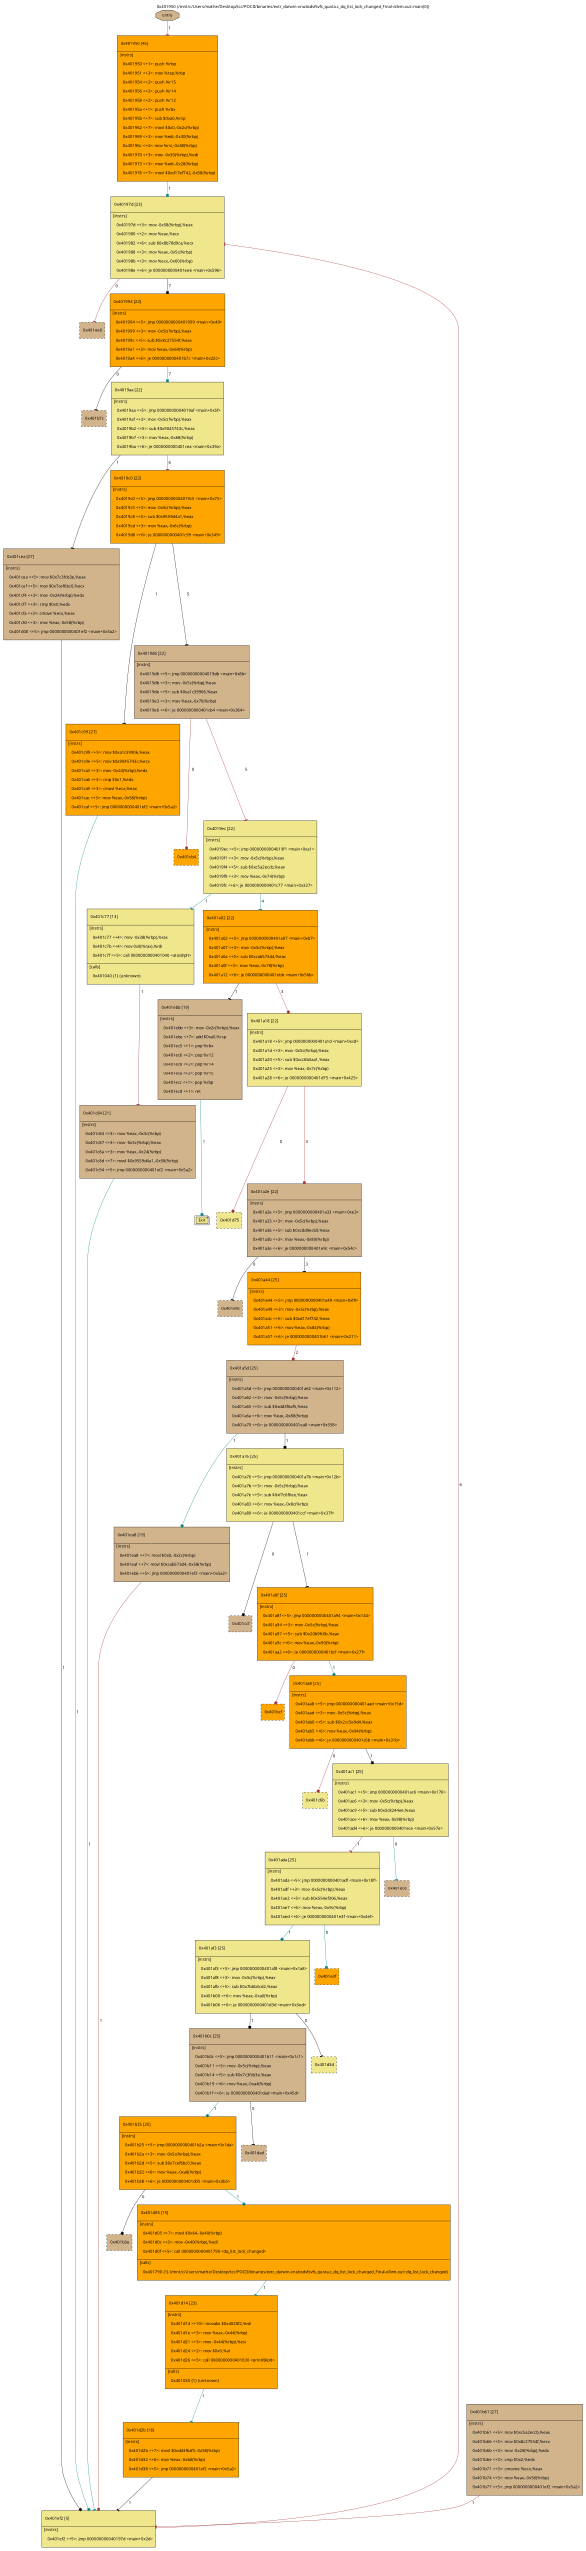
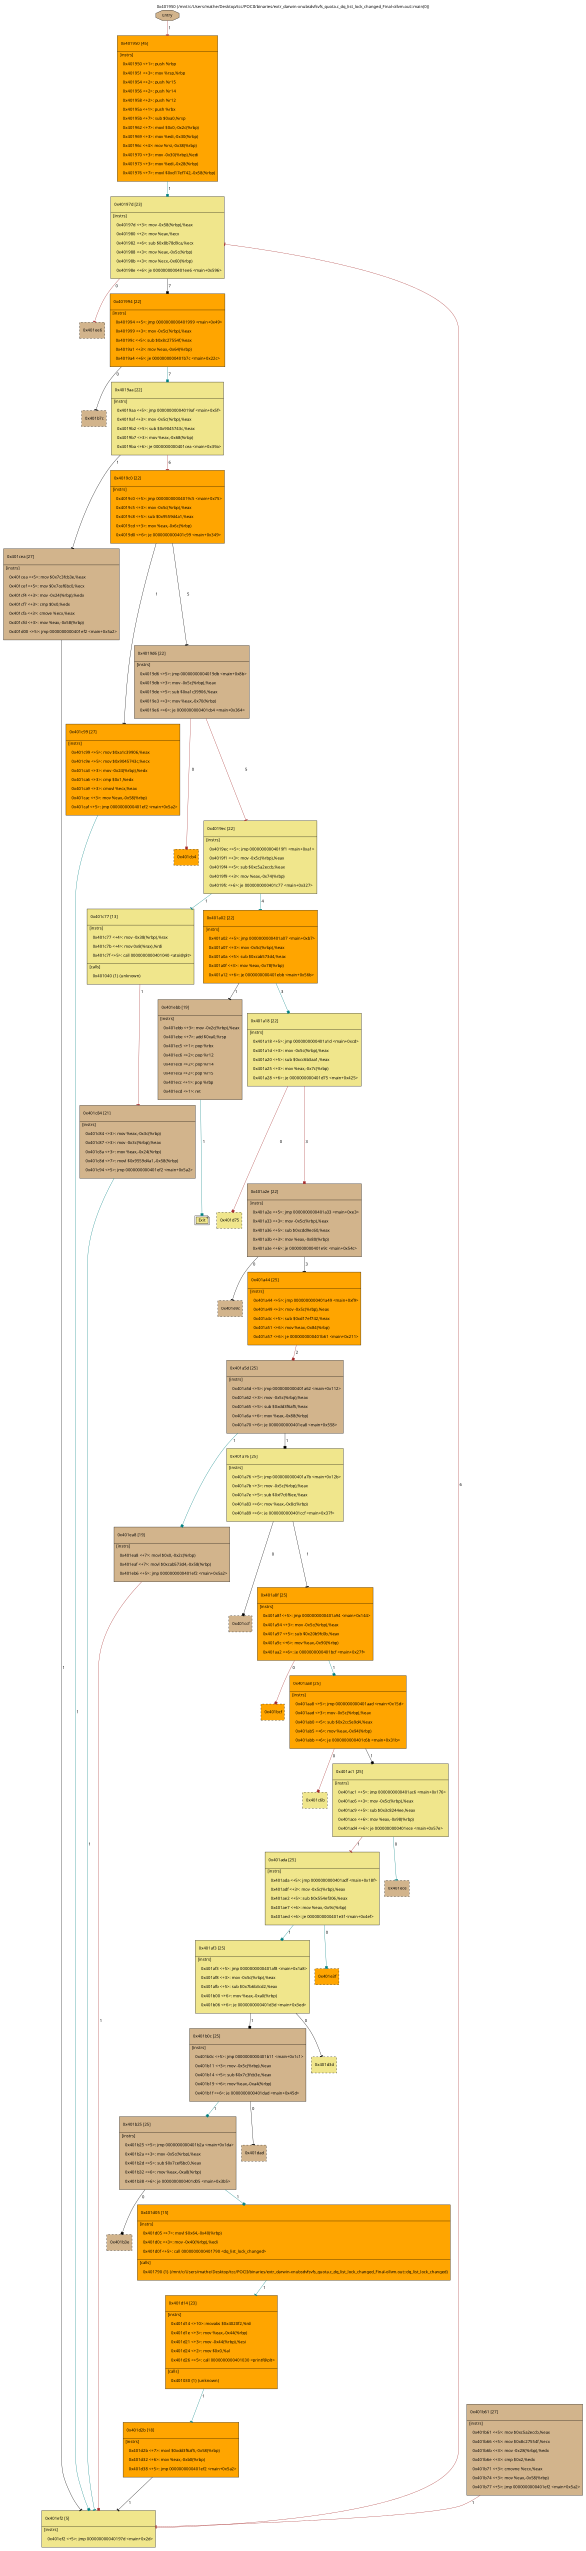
(282, 997) -> (282, 997)
(61, 1576) -> (61, 1577)
(178, 2153) -> (178, 2153)
